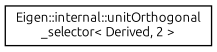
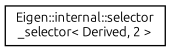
(108, 26) -> (85, 26)
